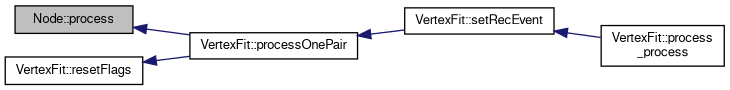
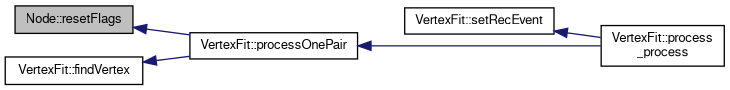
(74, 20) -> (74, 20)
(388, 32) -> (486, 46)
(74, 71) -> (74, 71)
